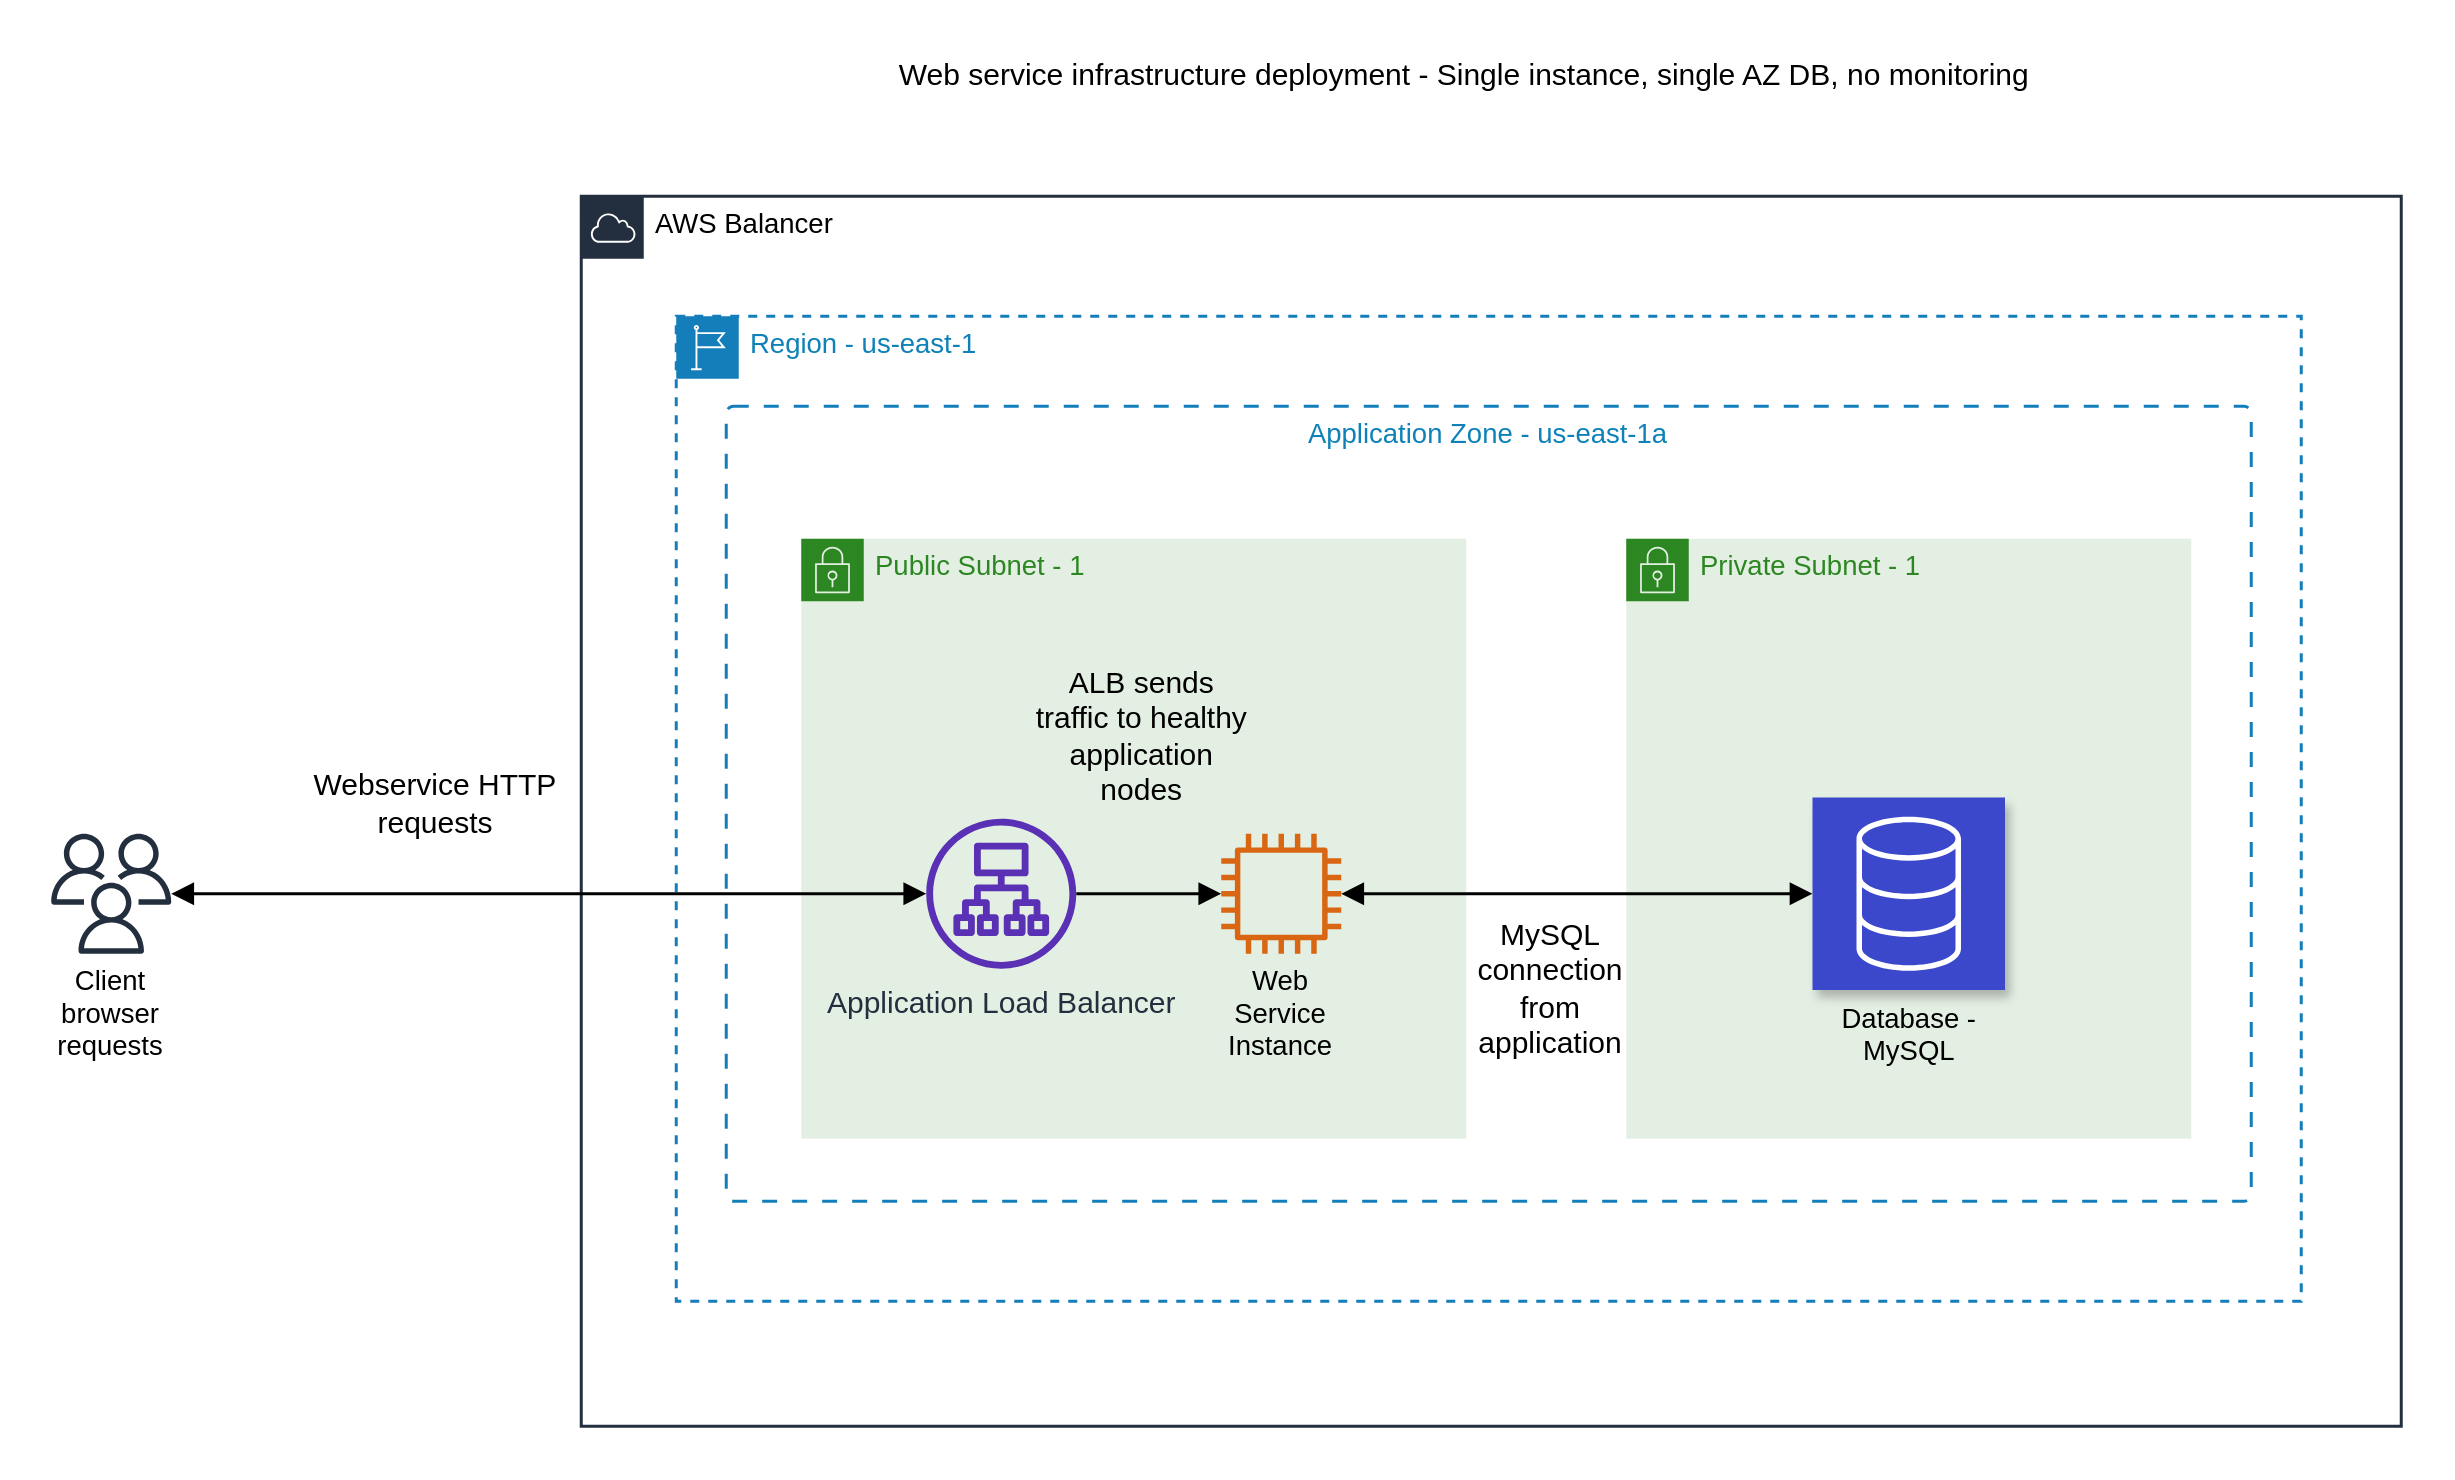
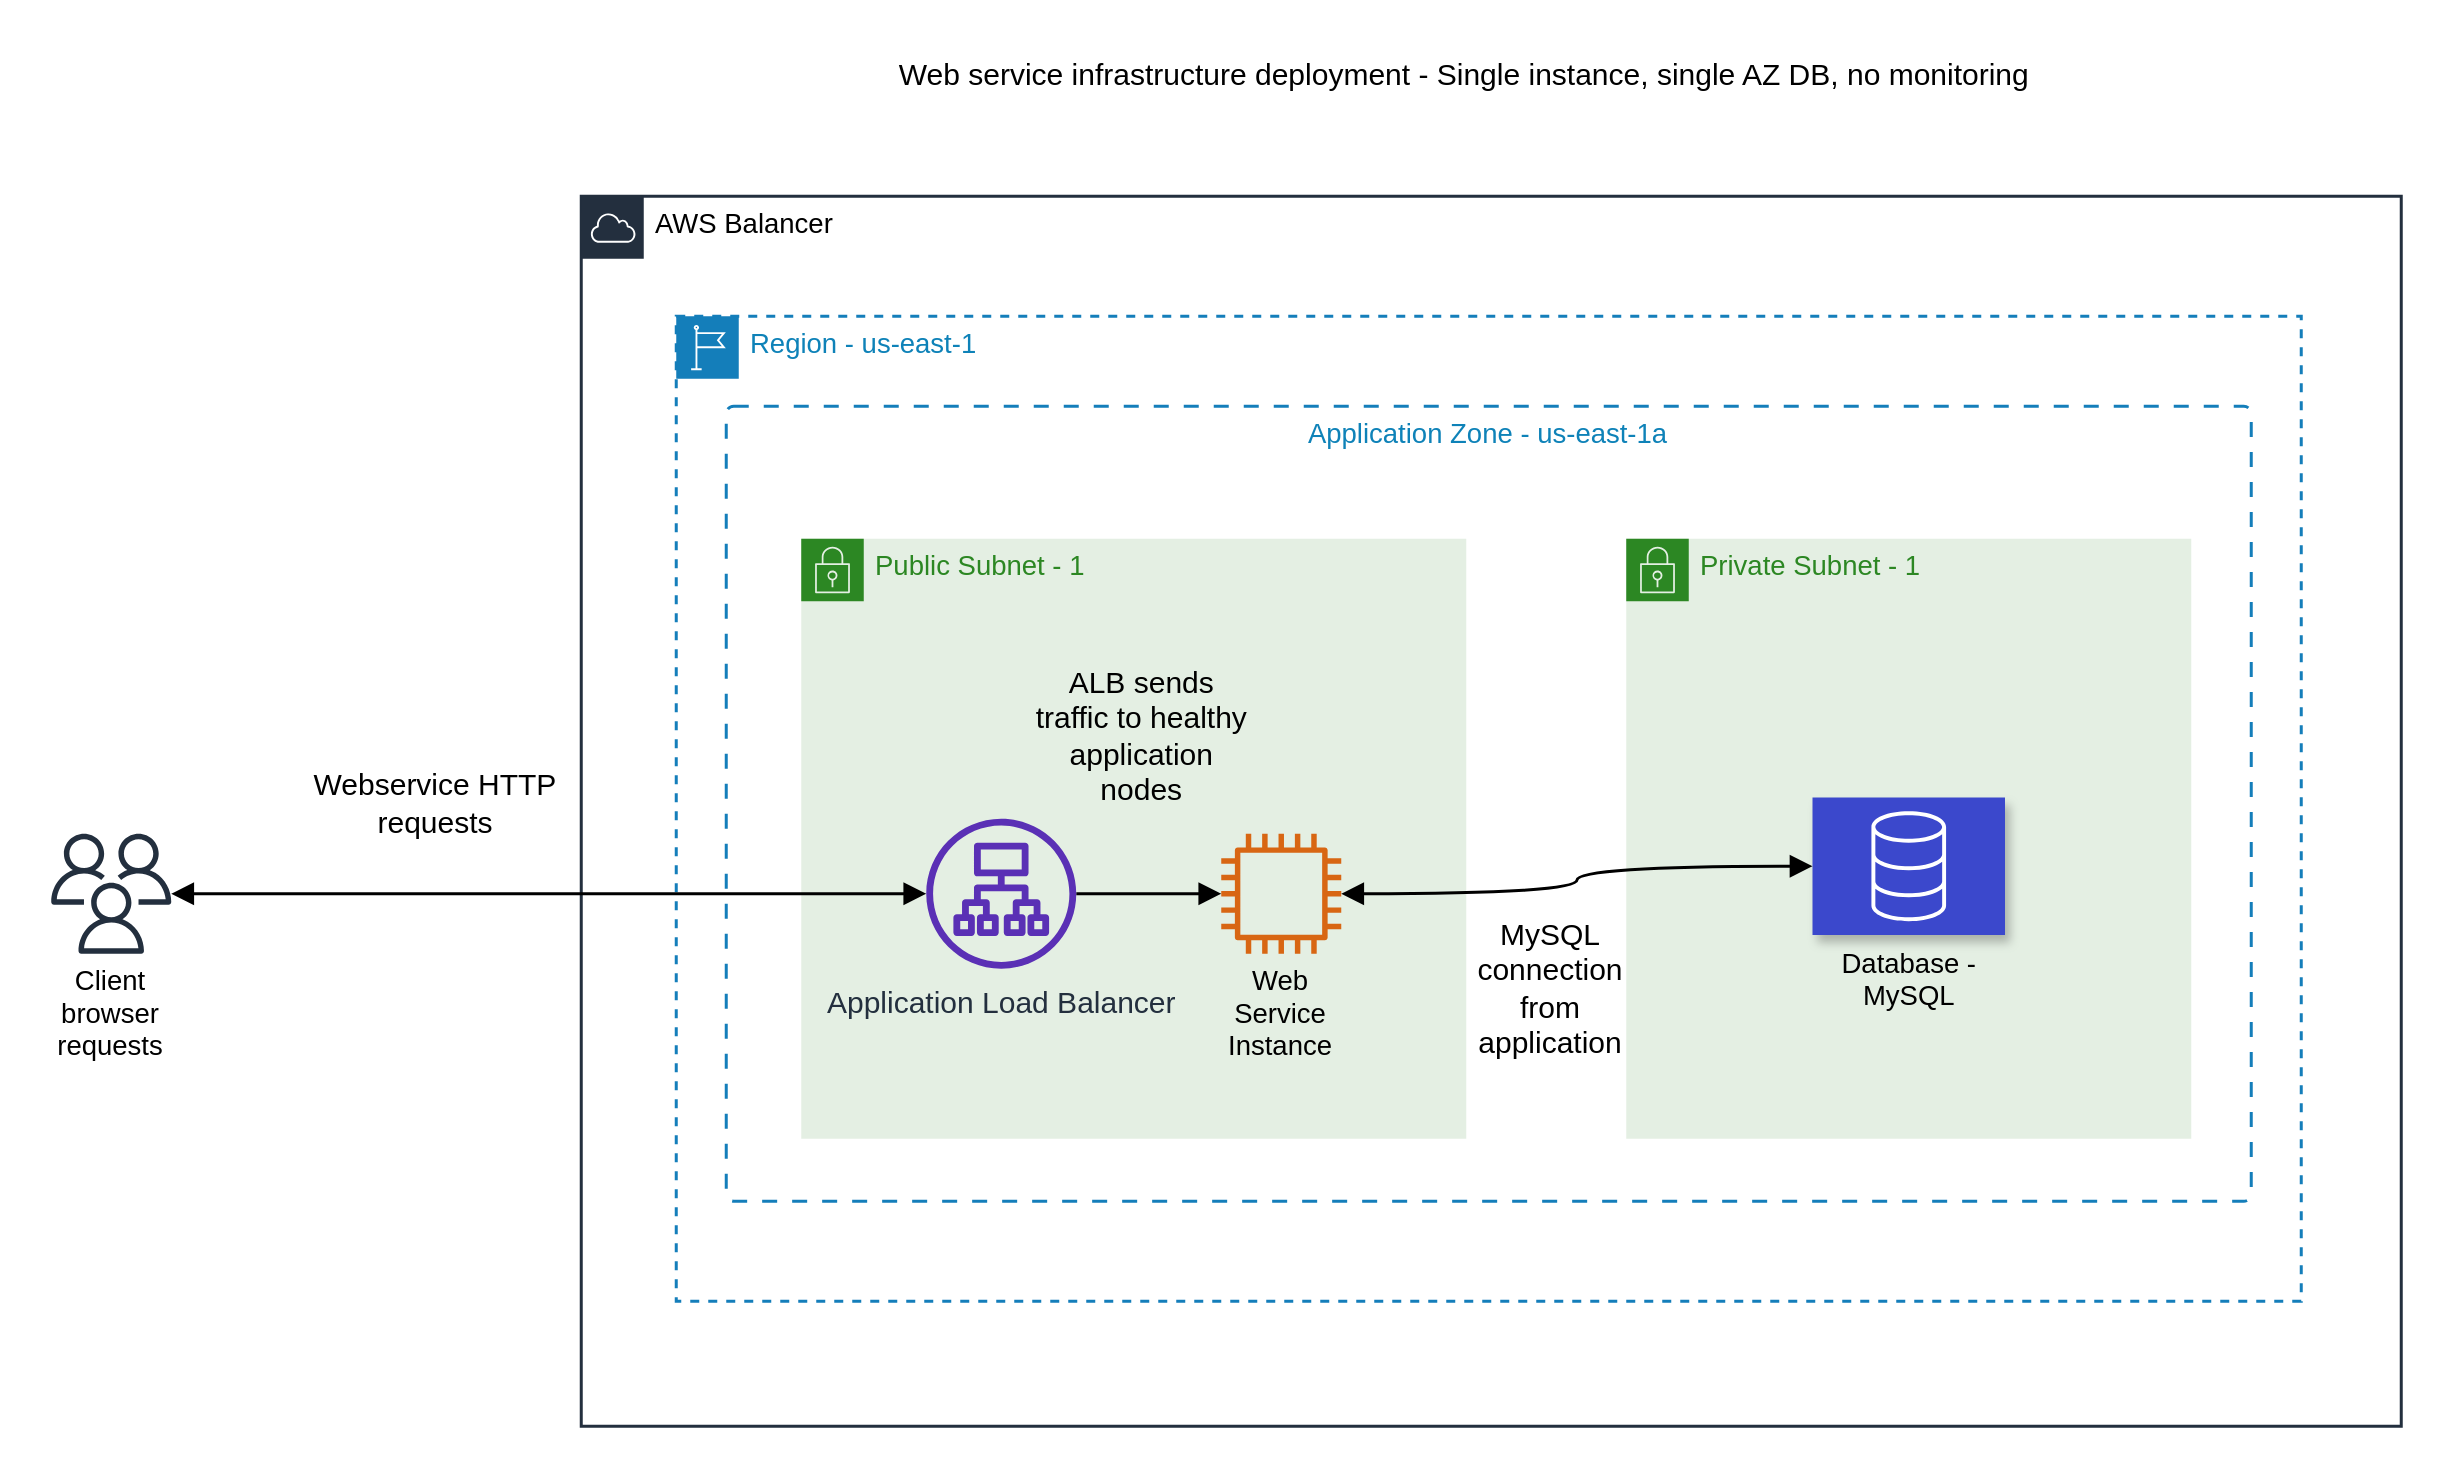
(1909, 894) -> (1909, 866)
